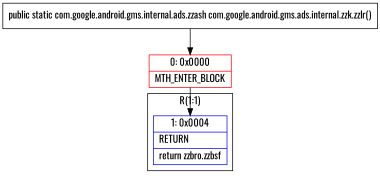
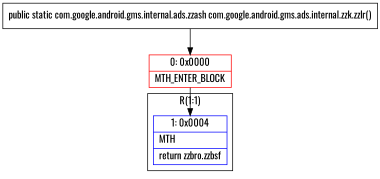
(174, 140) -> (167, 140)
